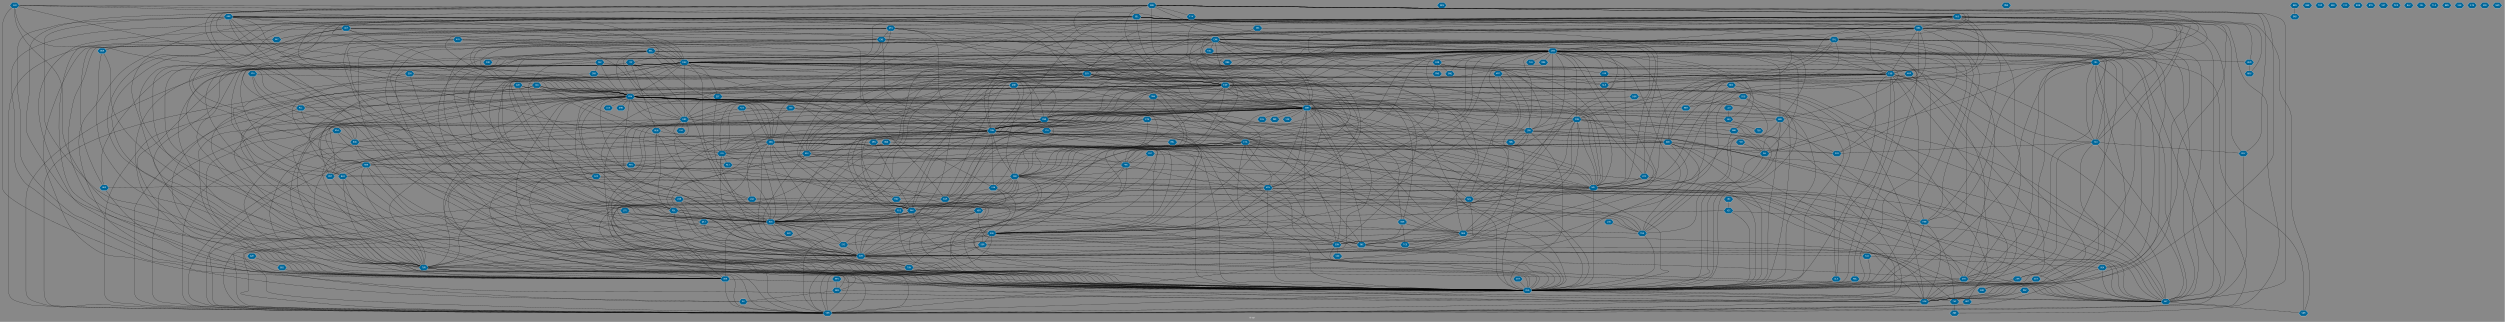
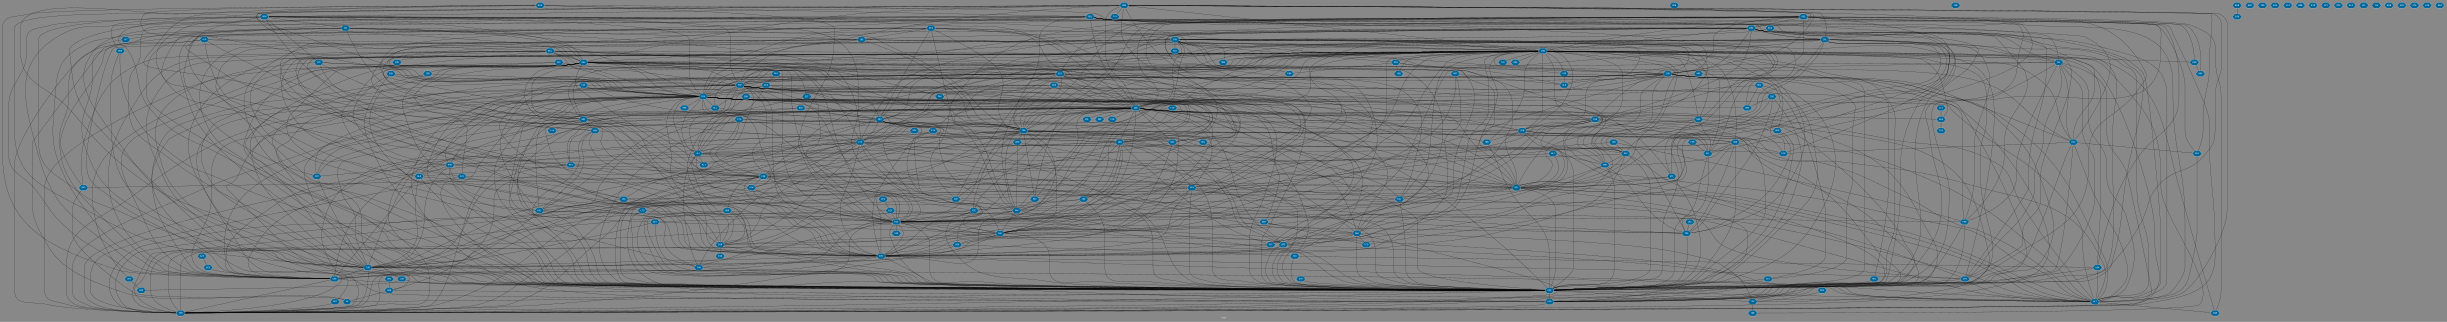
(608, 108) -> none
